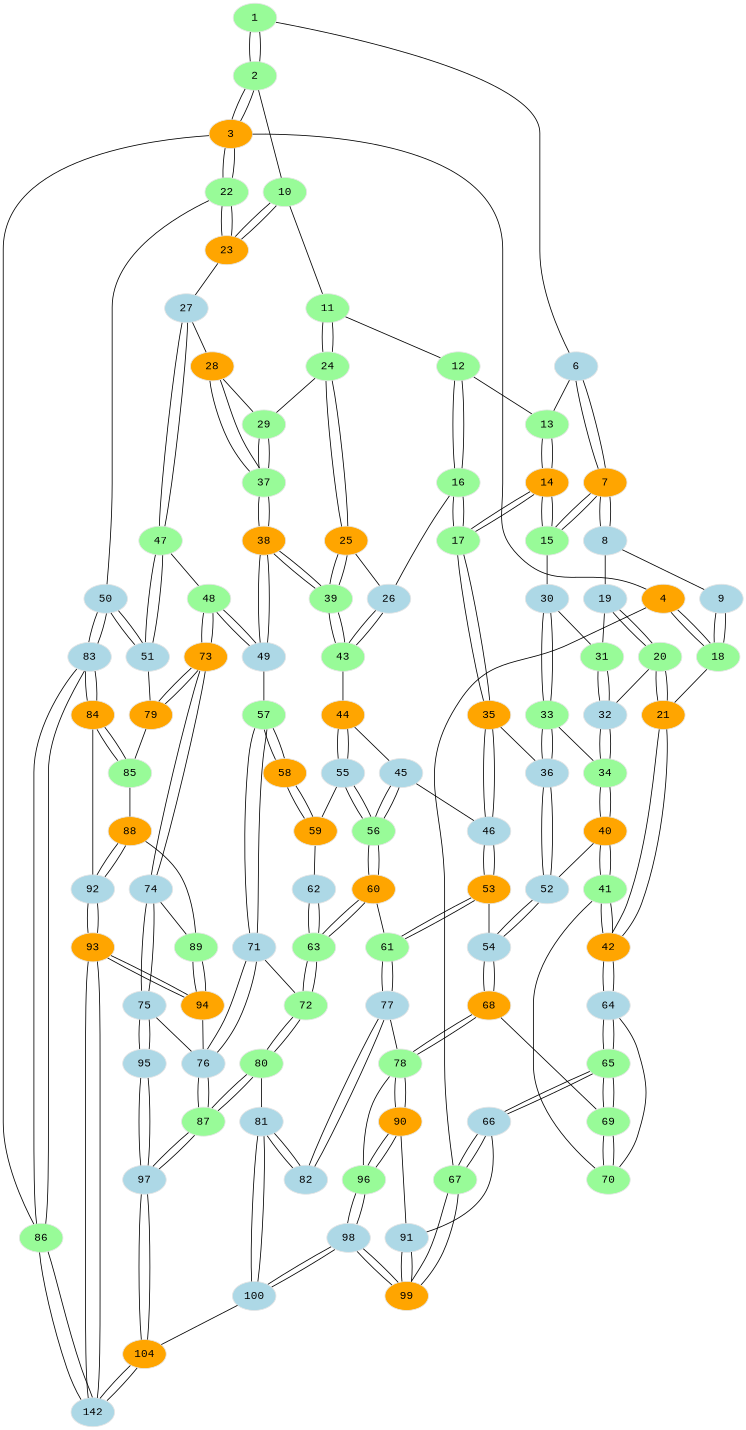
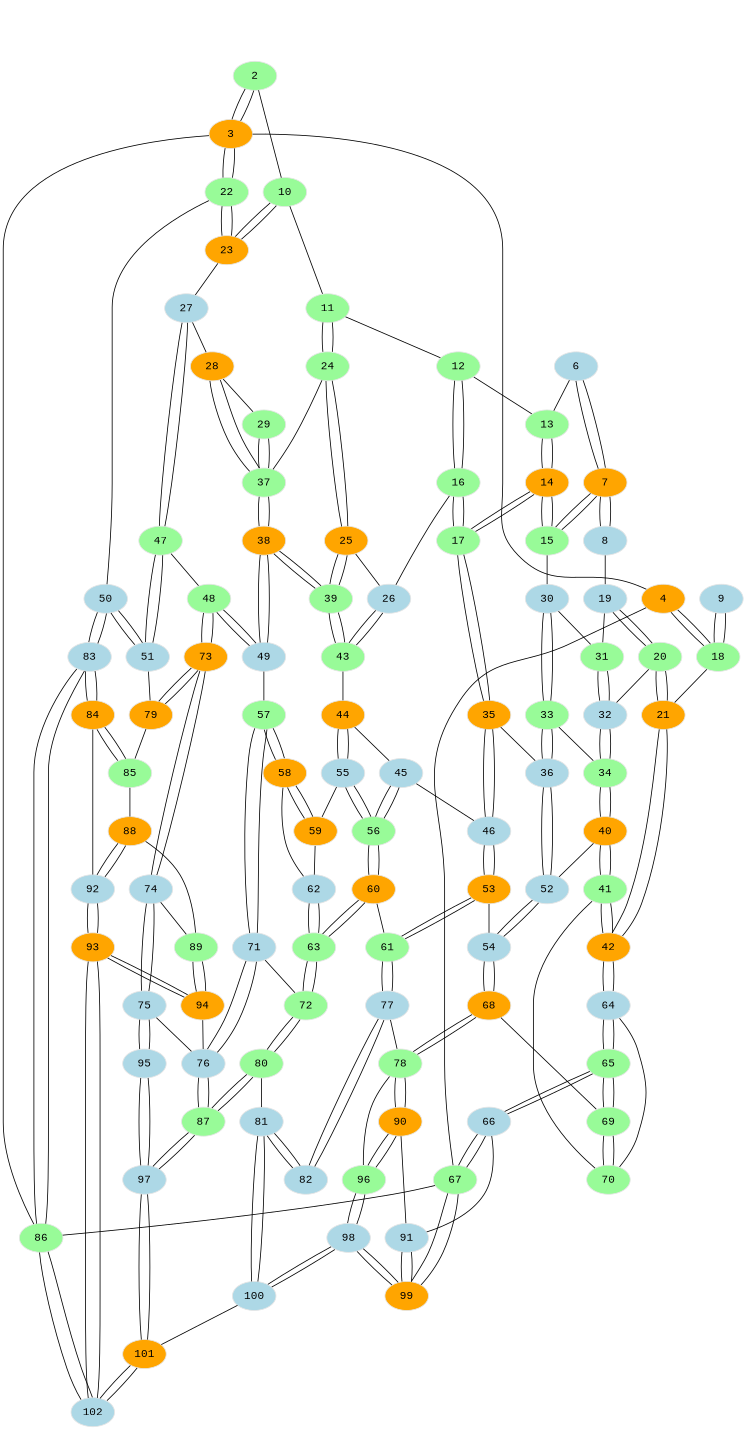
(255, 18) -> none
(296, 395) -> (300, 426)
(663, 570) -> none
none -> (284, 834)
none -> (240, 1216)
(144, 1354) -> (144, 1354)
(93, 1412) -> (93, 1412)
